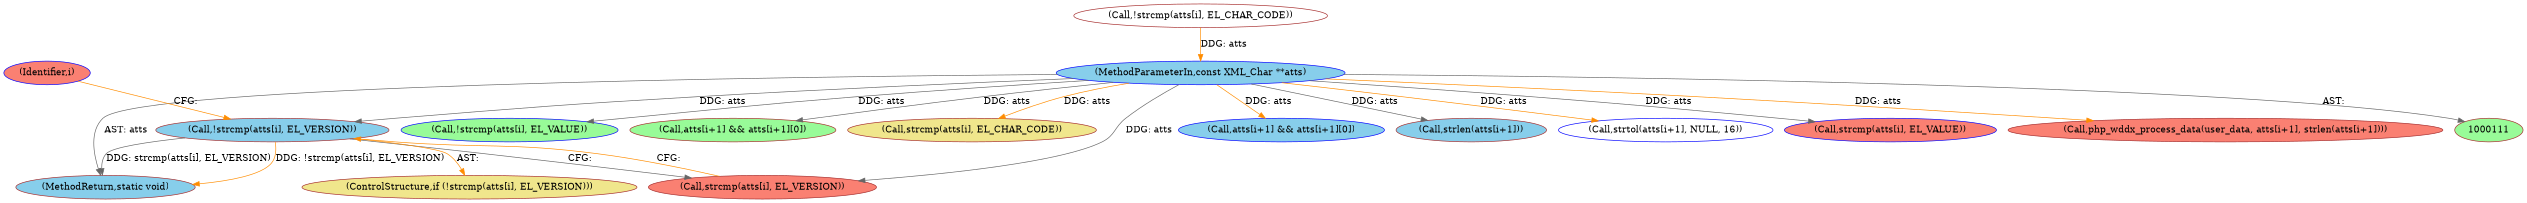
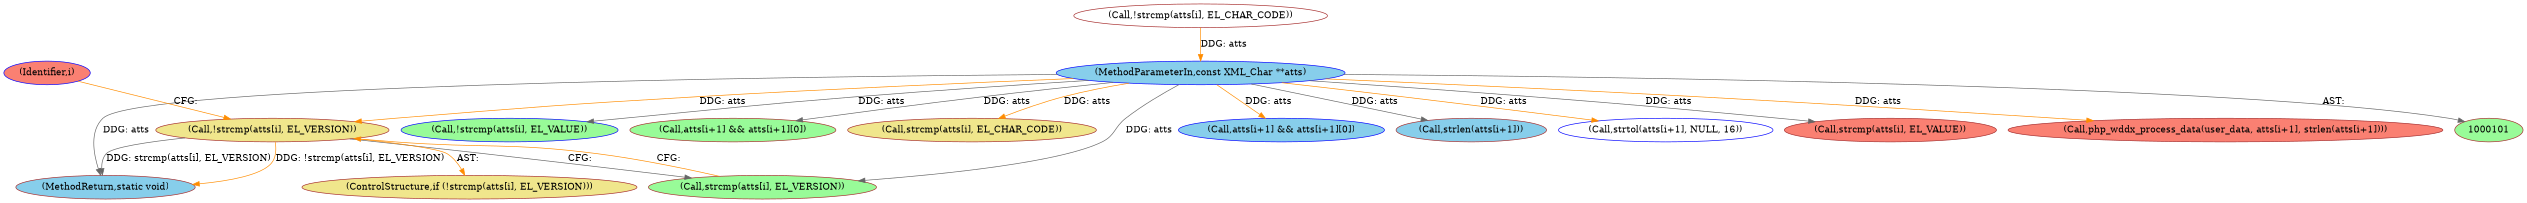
(717, 96) -> (717, 96)
(126, 130) -> (126, 130)
(272, 130) -> (272, 130)
(1890, 130) -> (1890, 130)
(2489, 130) -> (2489, 130)
(762, 187) -> (762, 187)
